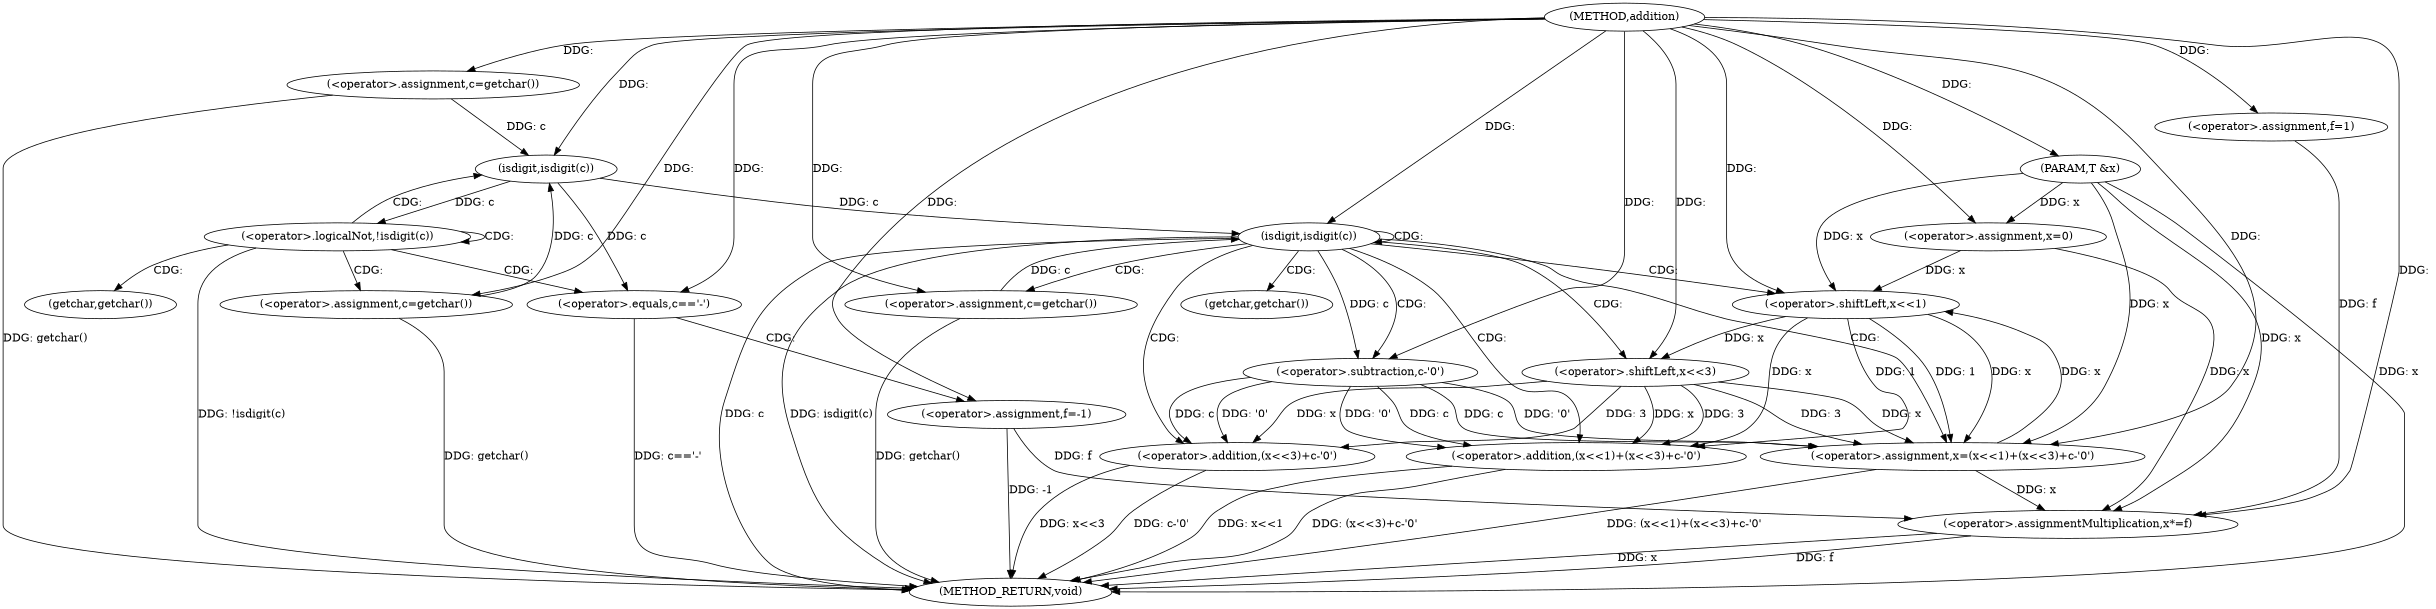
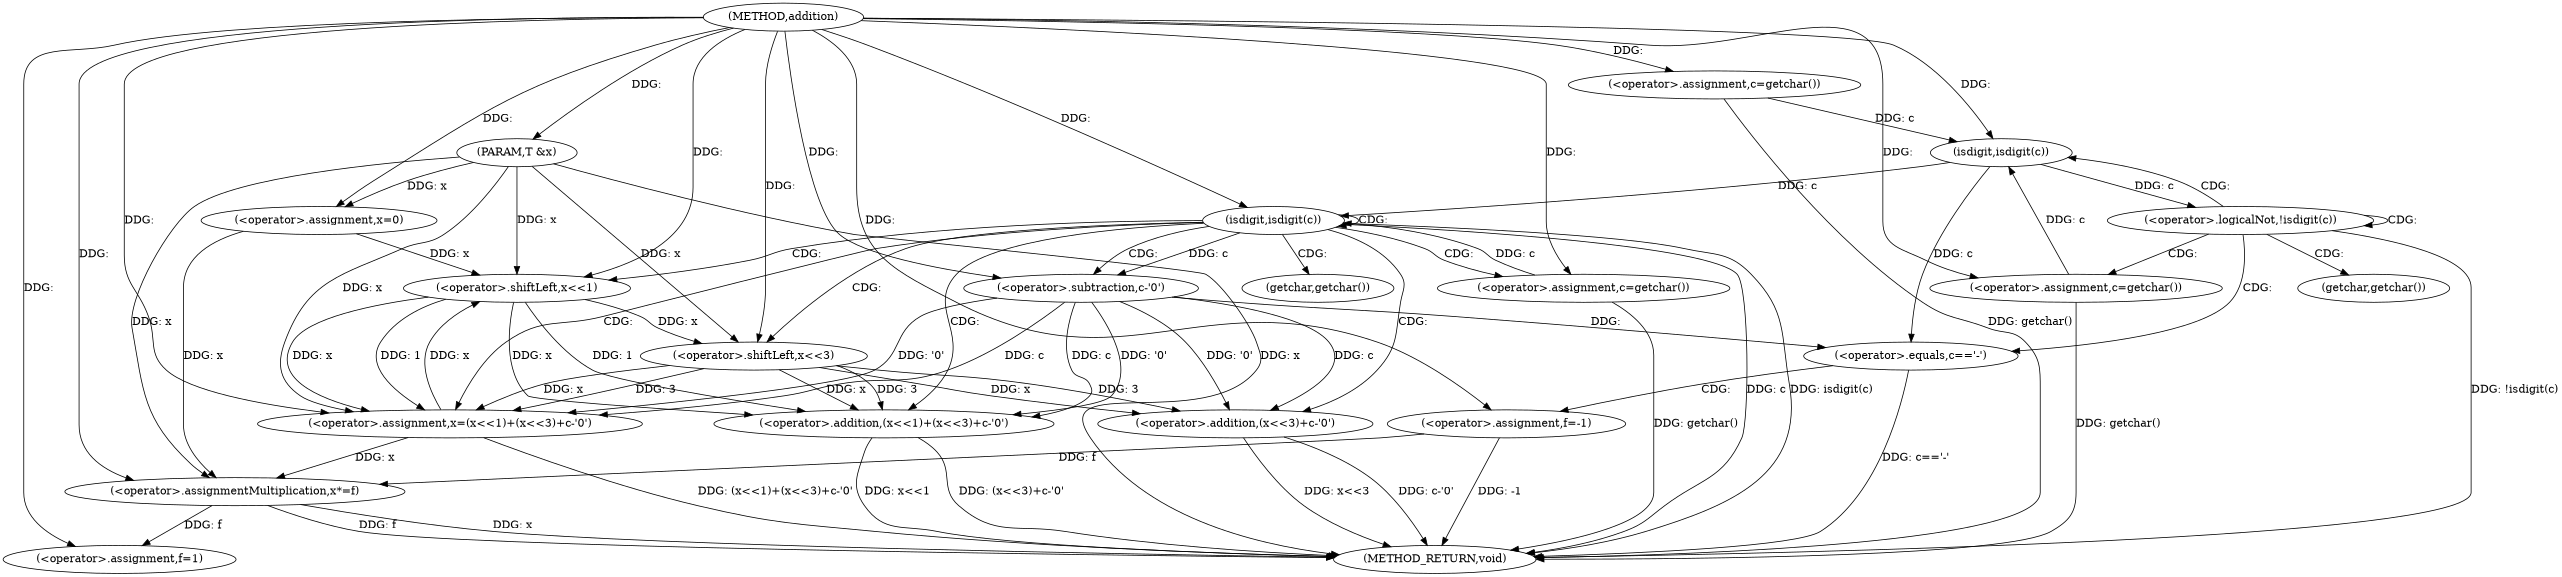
(884, 39) -> (1495, 320)
none -> (632, 252)
(2339, 369) -> (180, 524)
